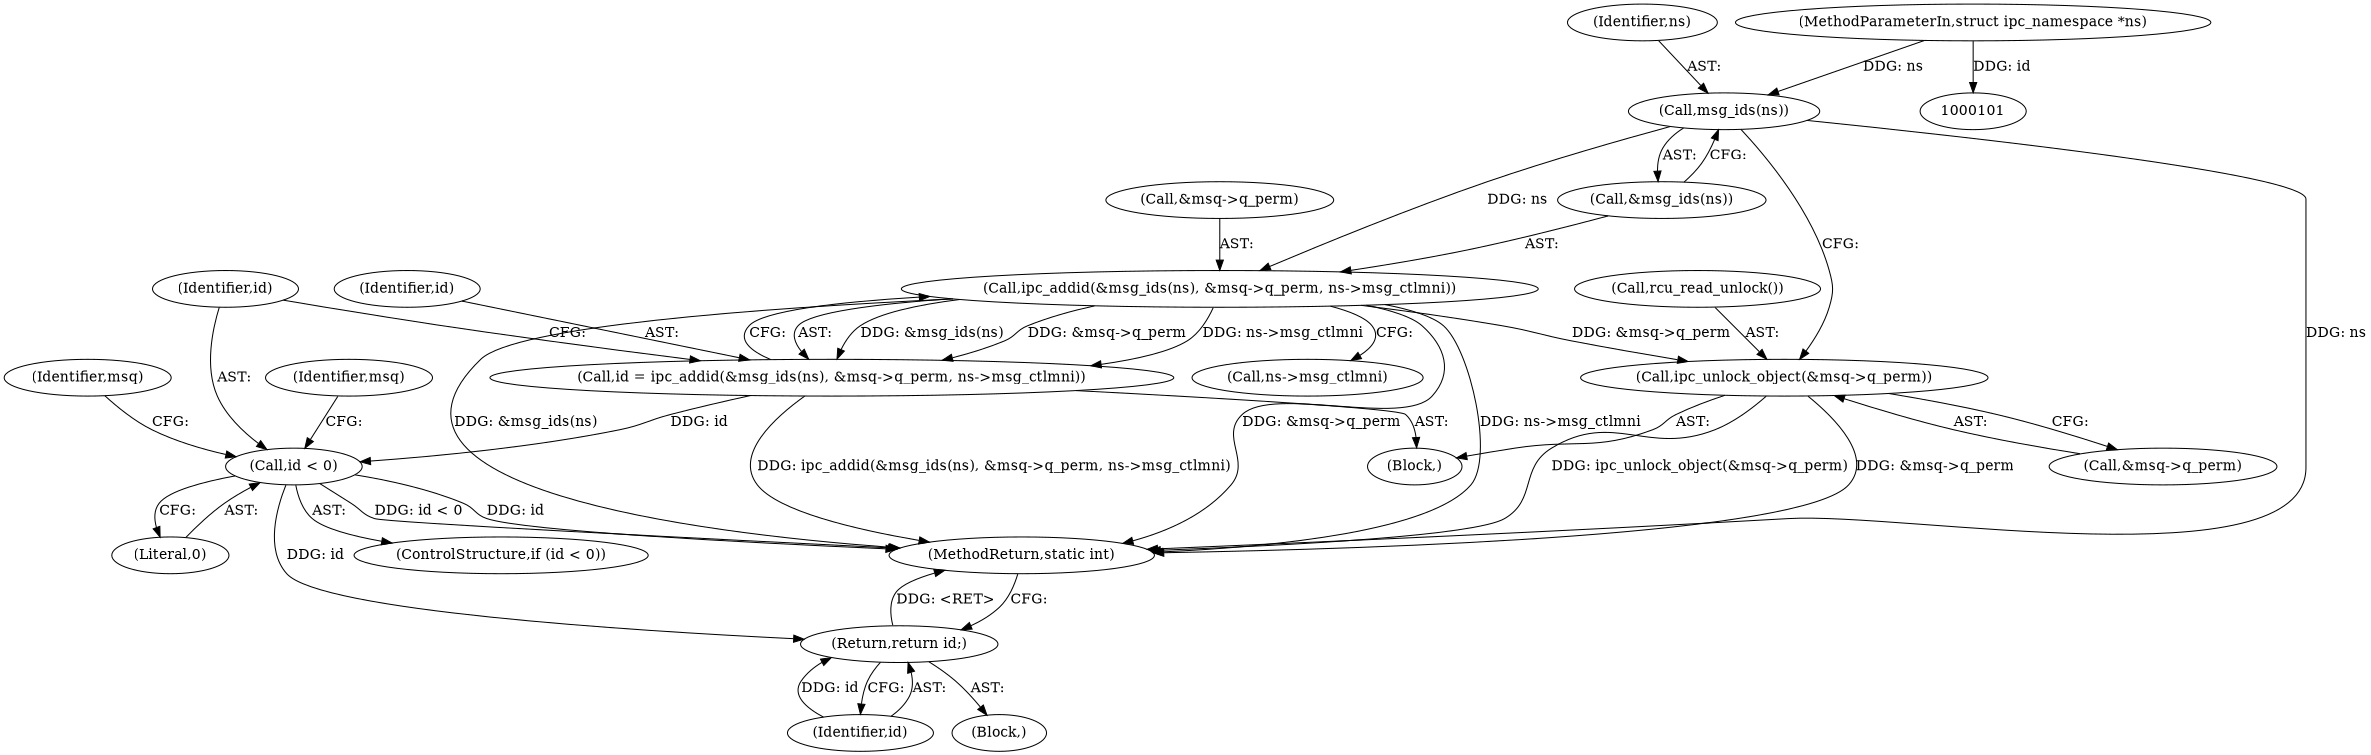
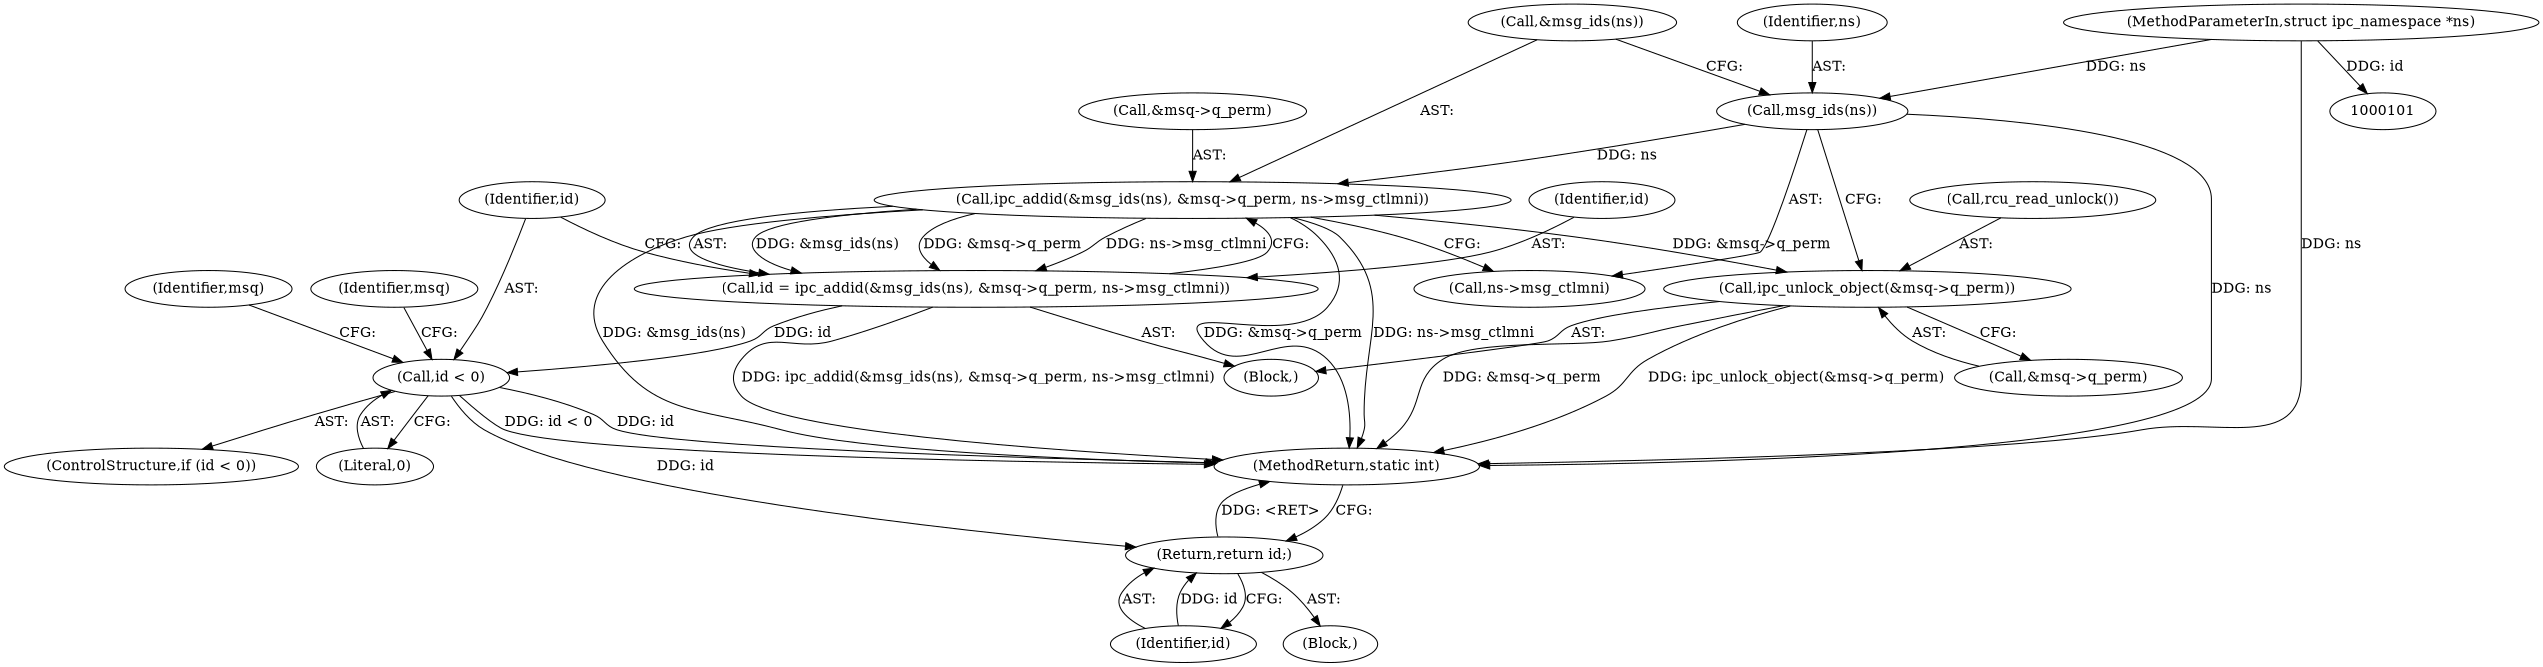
(1664, 146) -> (1756, 253)
none -> (2078, 438)
